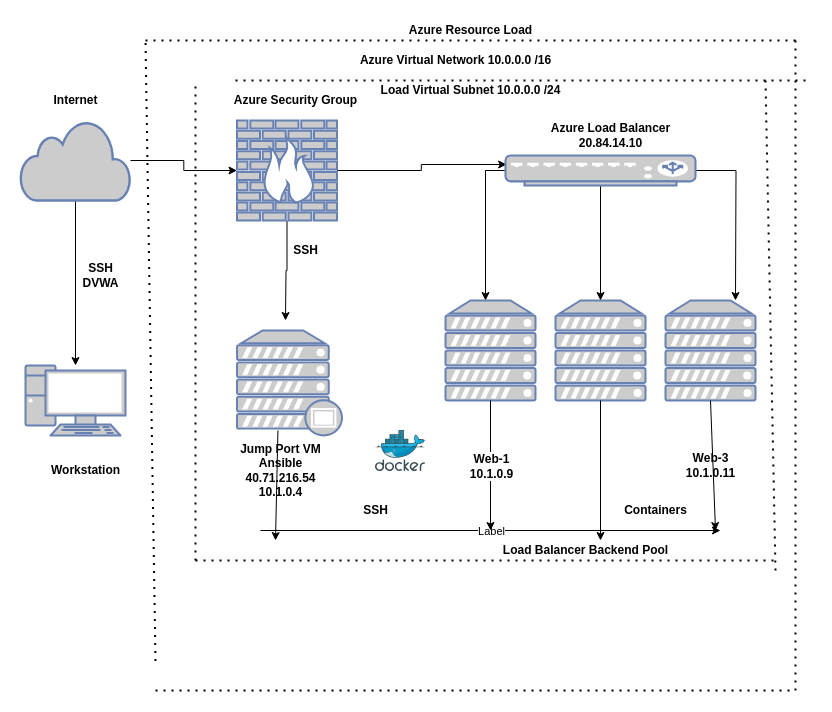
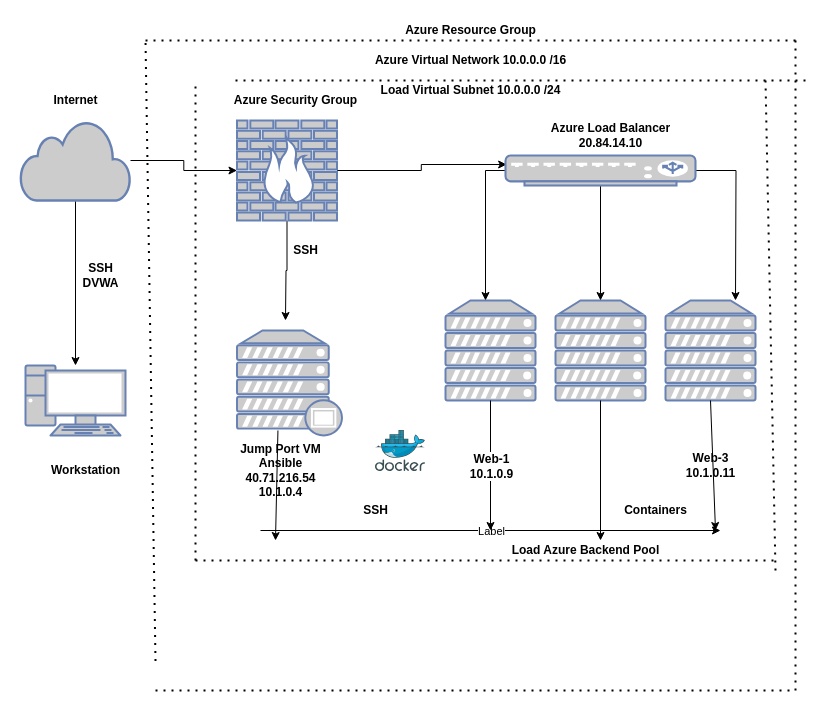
(471, 31) -> (471, 31)
(456, 61) -> (471, 61)
(586, 551) -> (586, 551)
